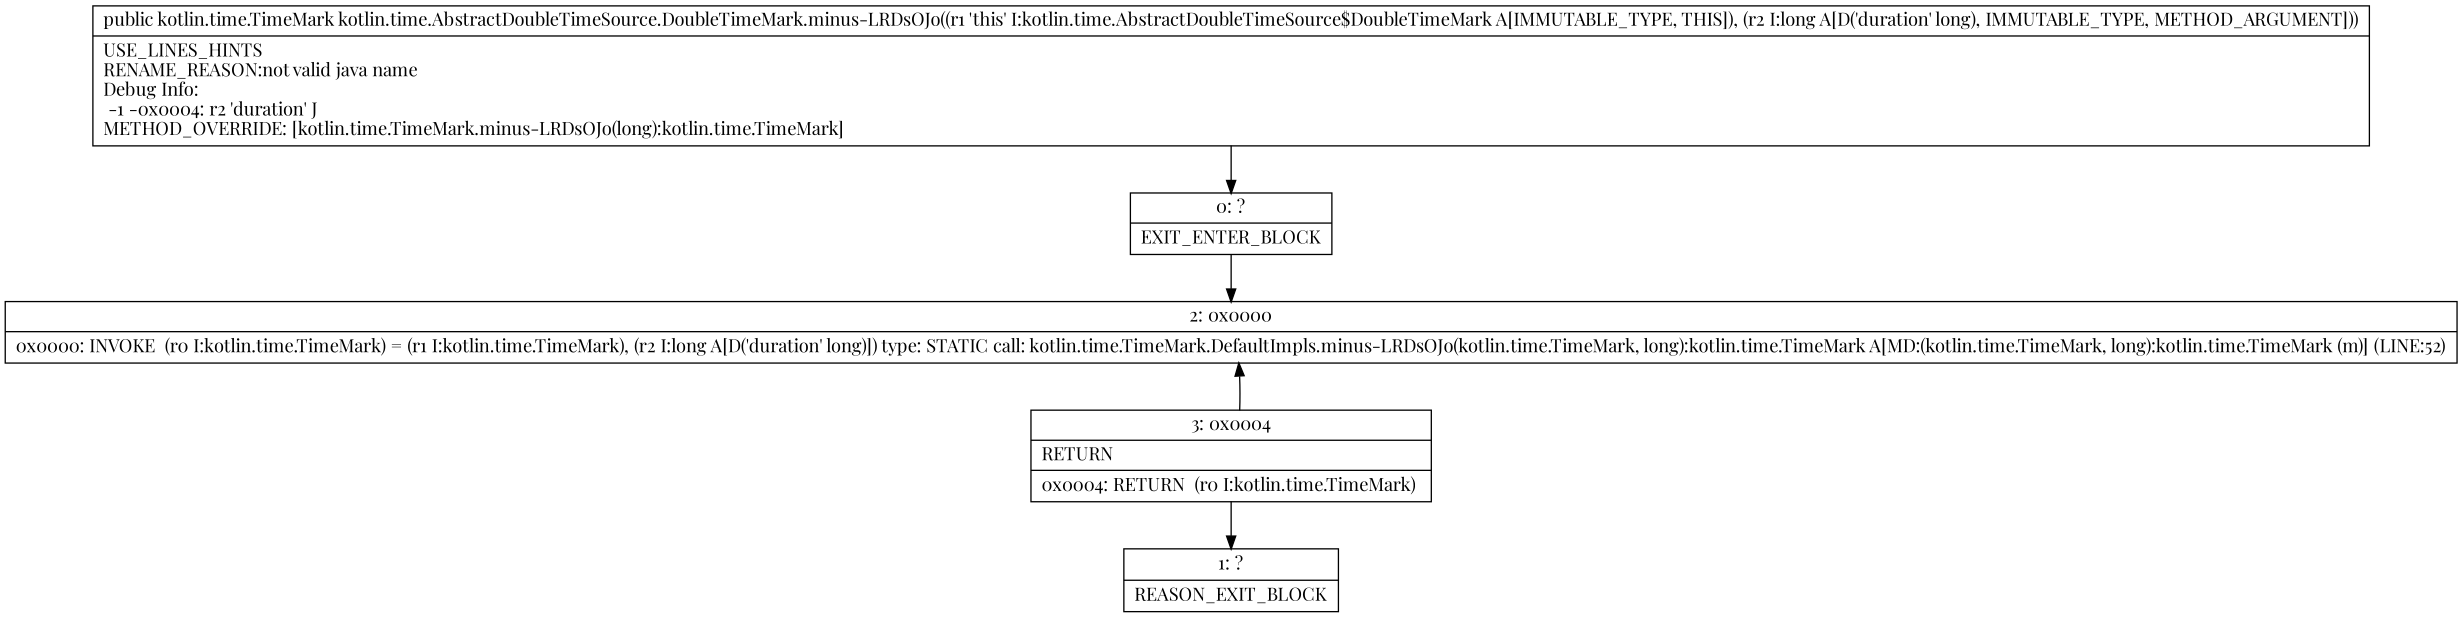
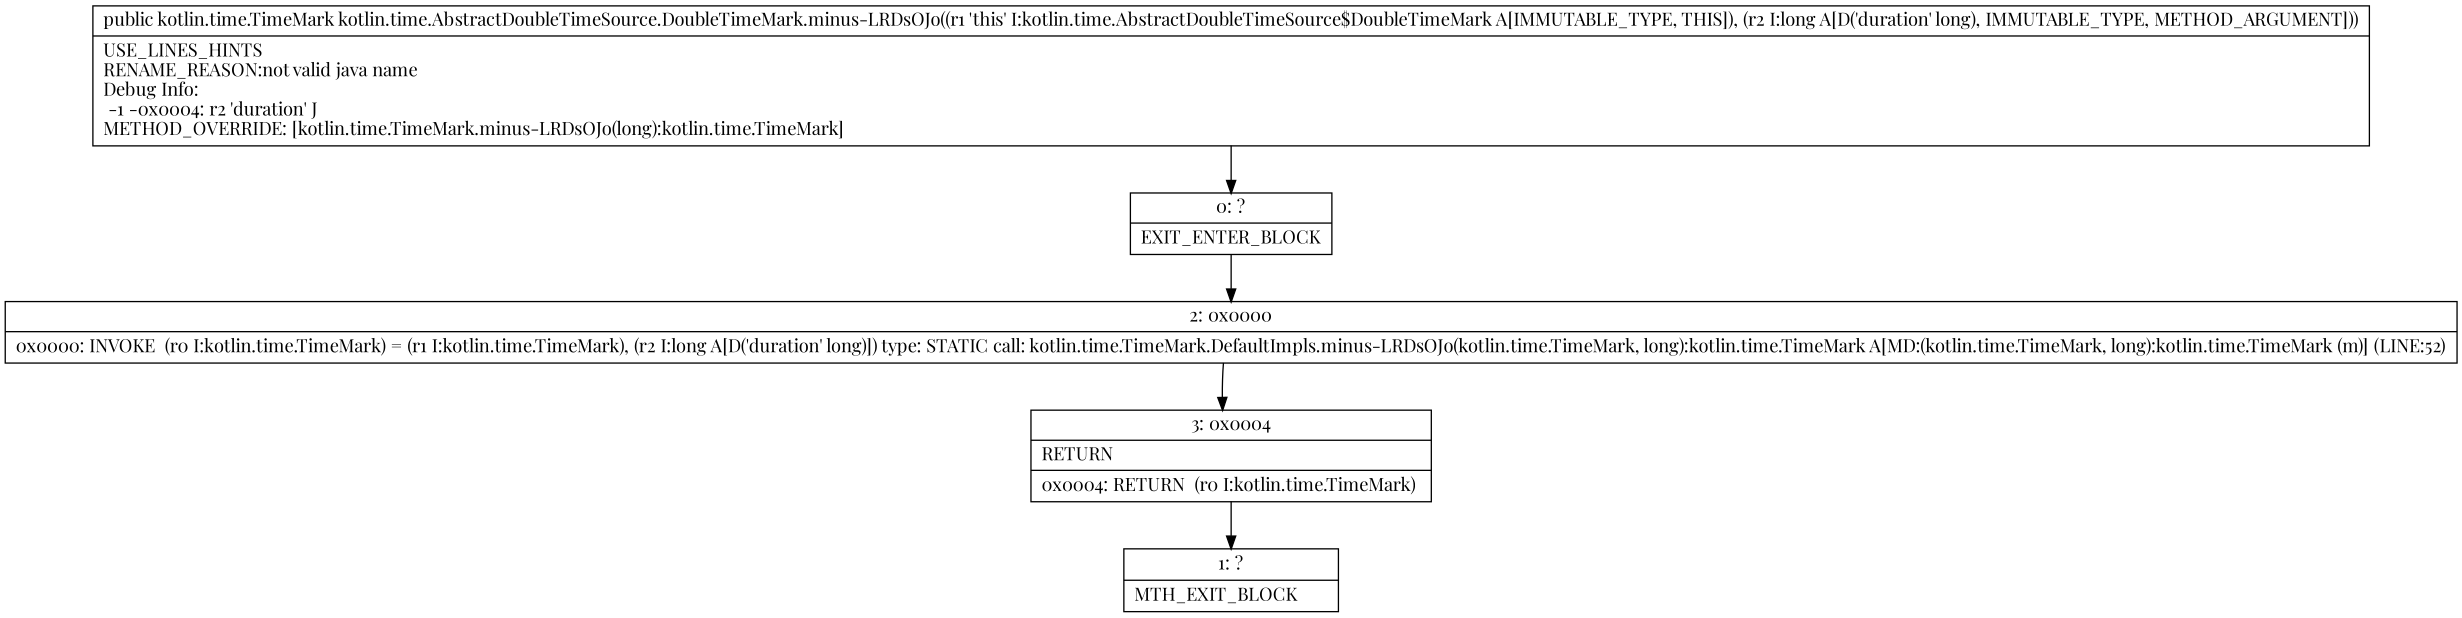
(1240, 393) -> (1223, 380)
(1231, 595) -> (1216, 595)
